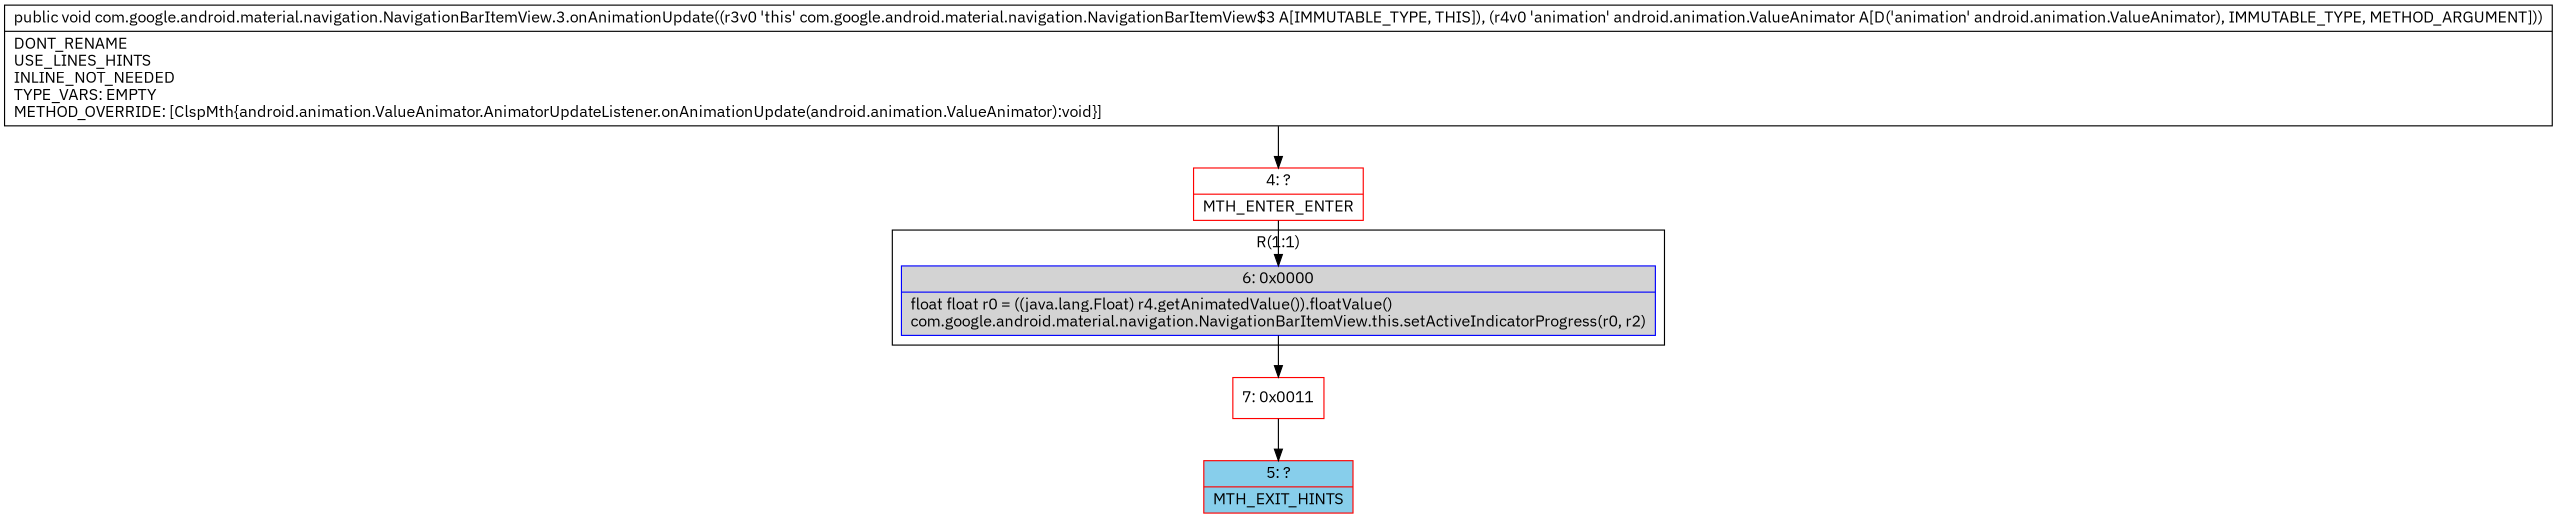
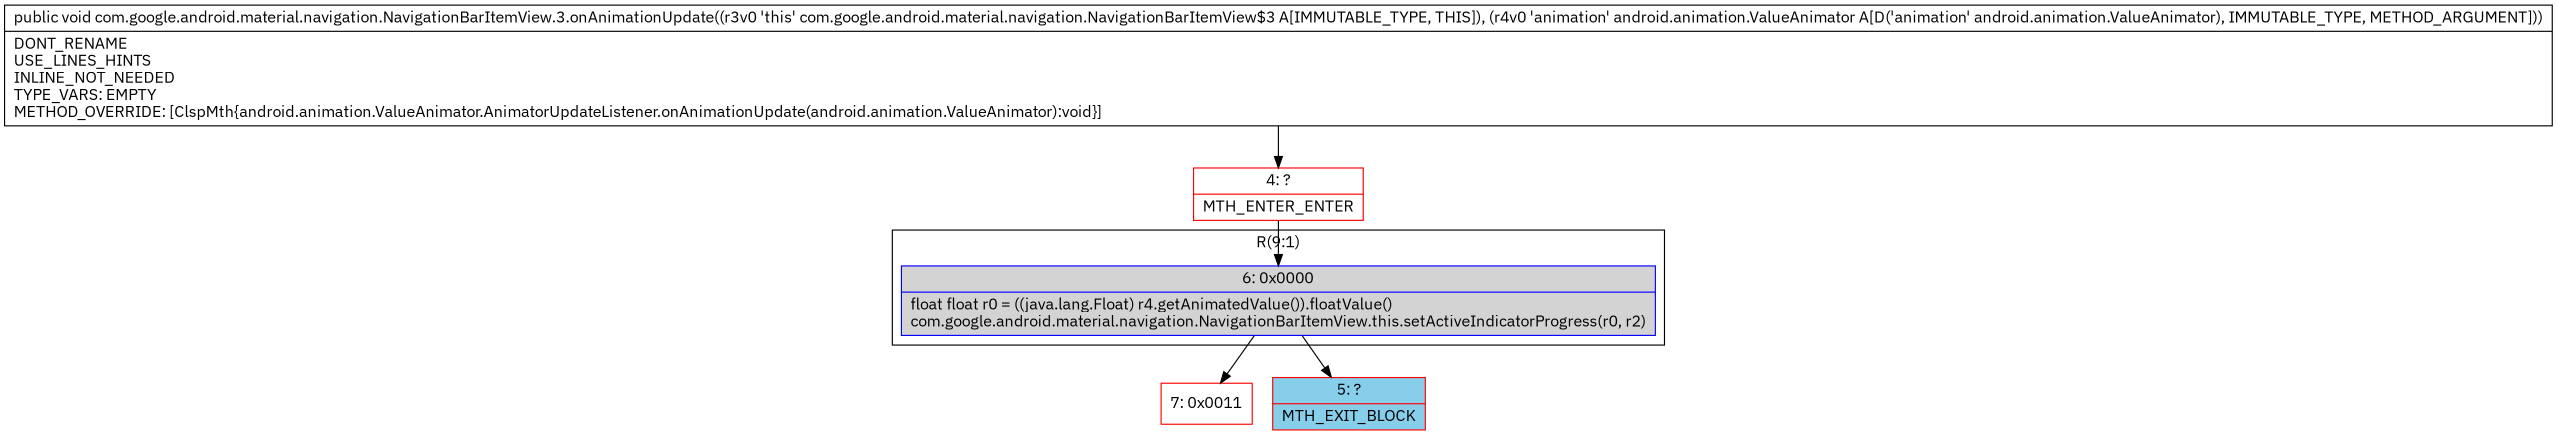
(1278, 243) -> (1278, 243)
(1278, 434) -> (1314, 353)
(1278, 499) -> (1349, 416)
